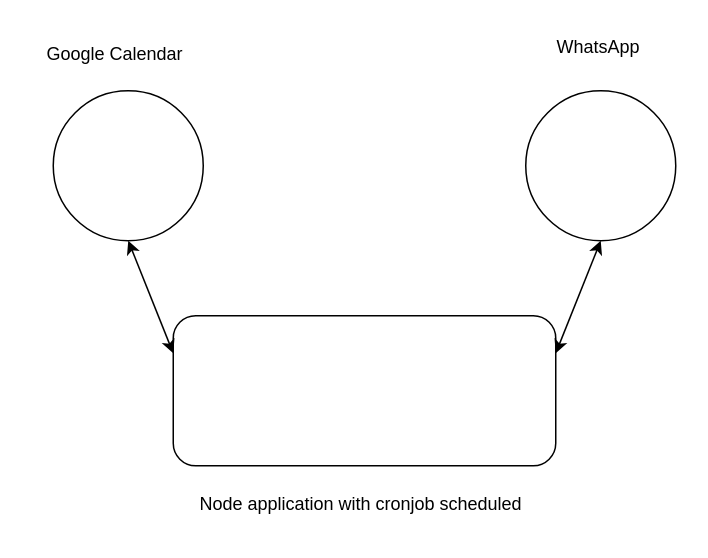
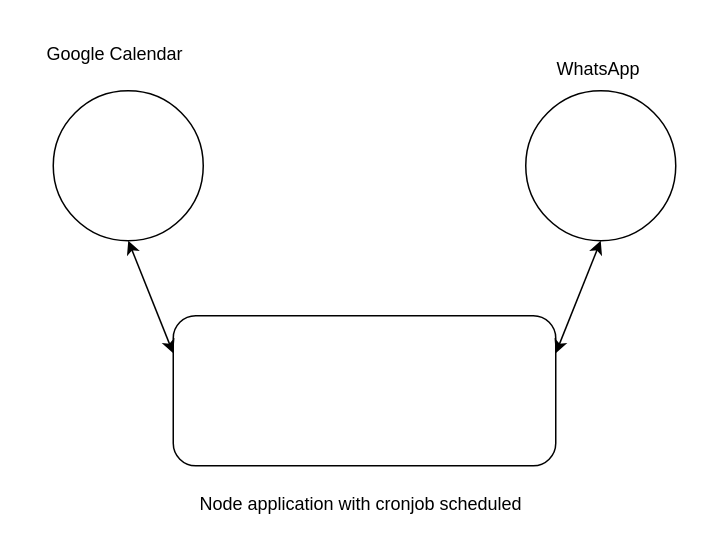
(601, 46) -> (601, 68)
